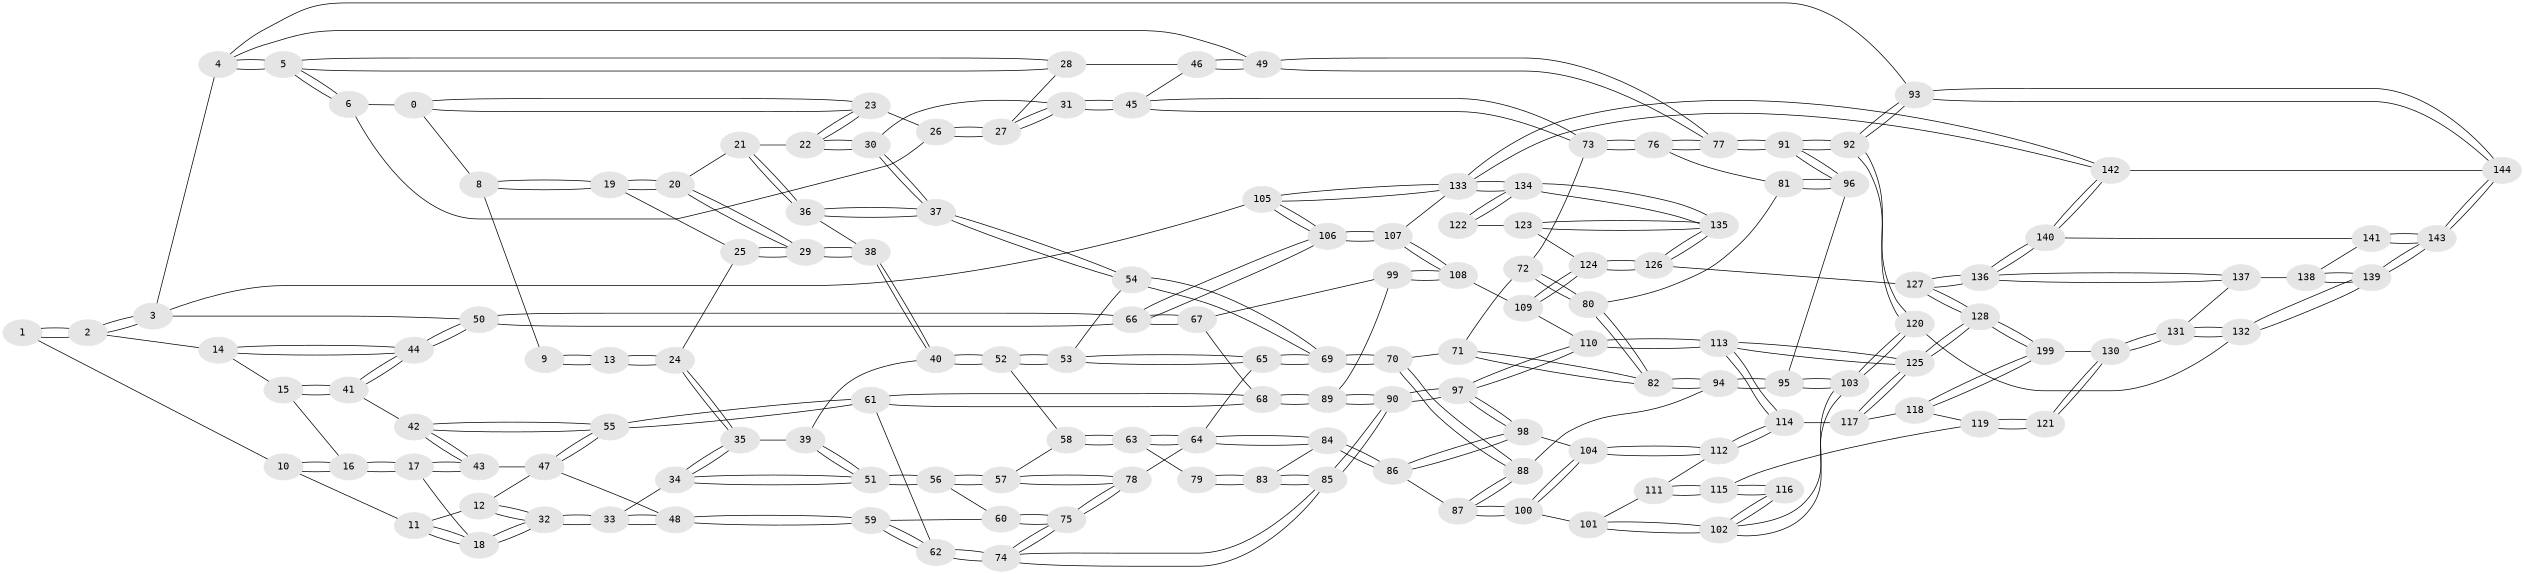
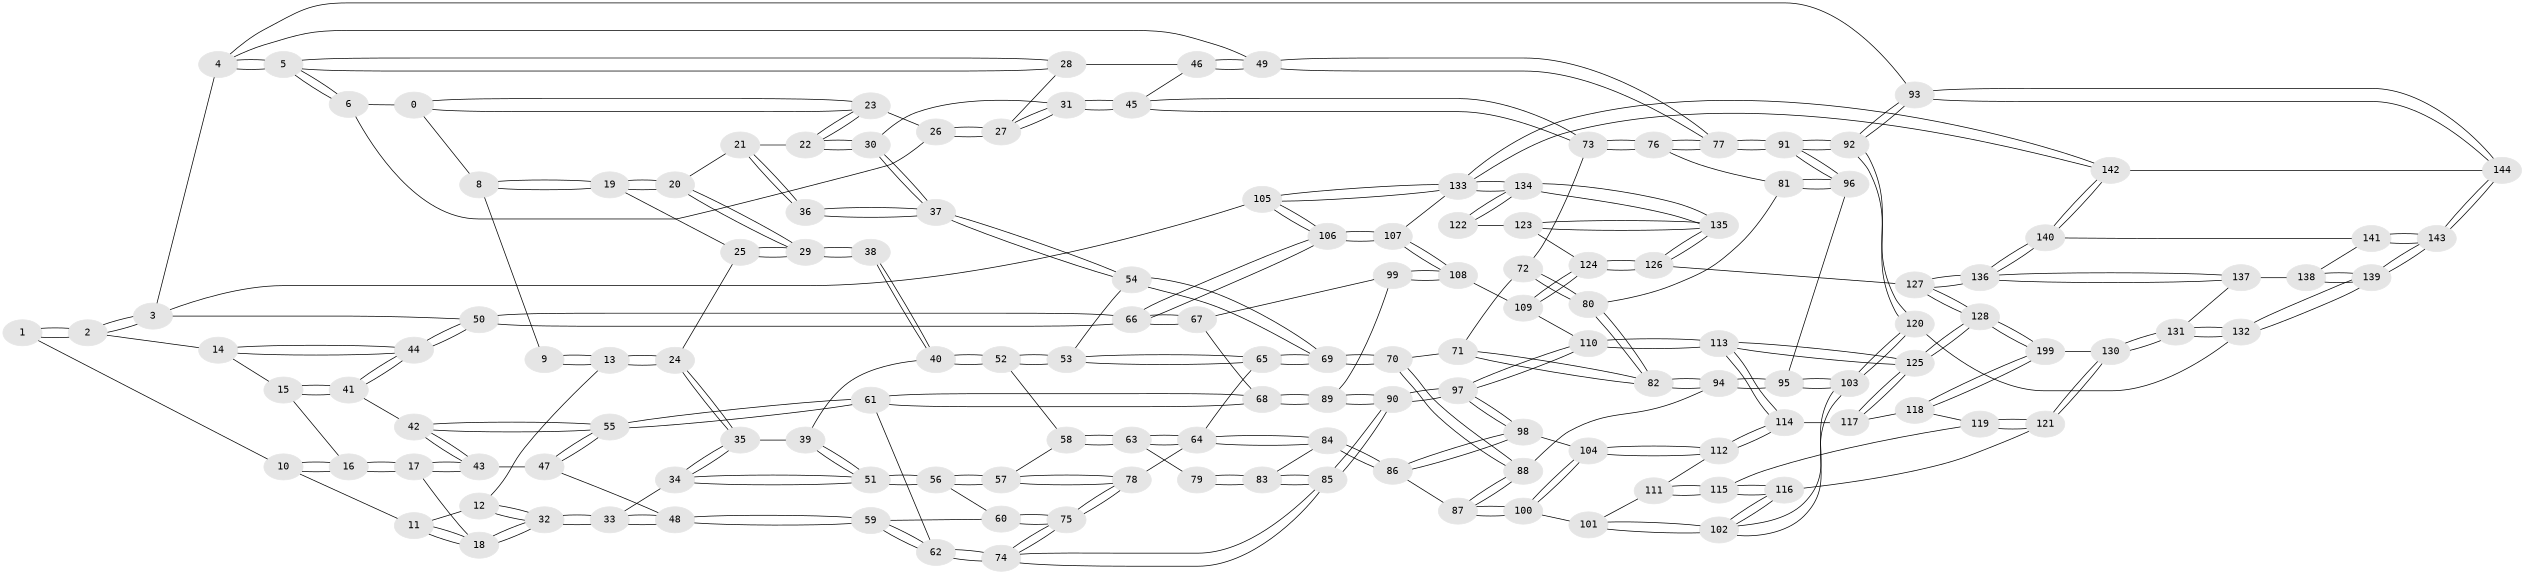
(838, 232) -> none
none -> (1919, 470)
(512, 486) -> (532, 439)
